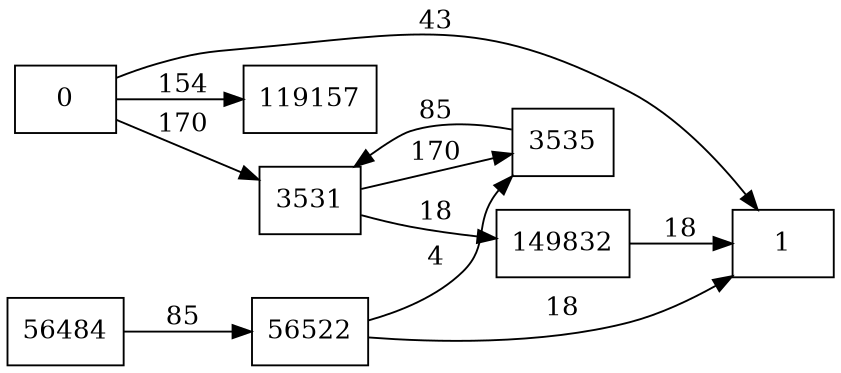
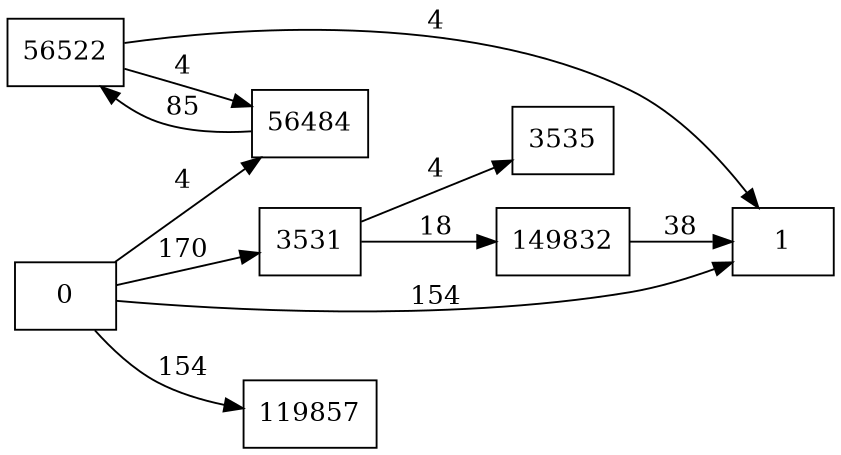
(437, 22) -> (437, 297)
(310, 99) -> (310, 414)
(437, 126) -> none
(437, 153) -> (437, 170)
none -> (180, 215)
(681, 230) -> (681, 228)
(457, 277) -> (179, 85)
(563, 308) -> (437, 22)
